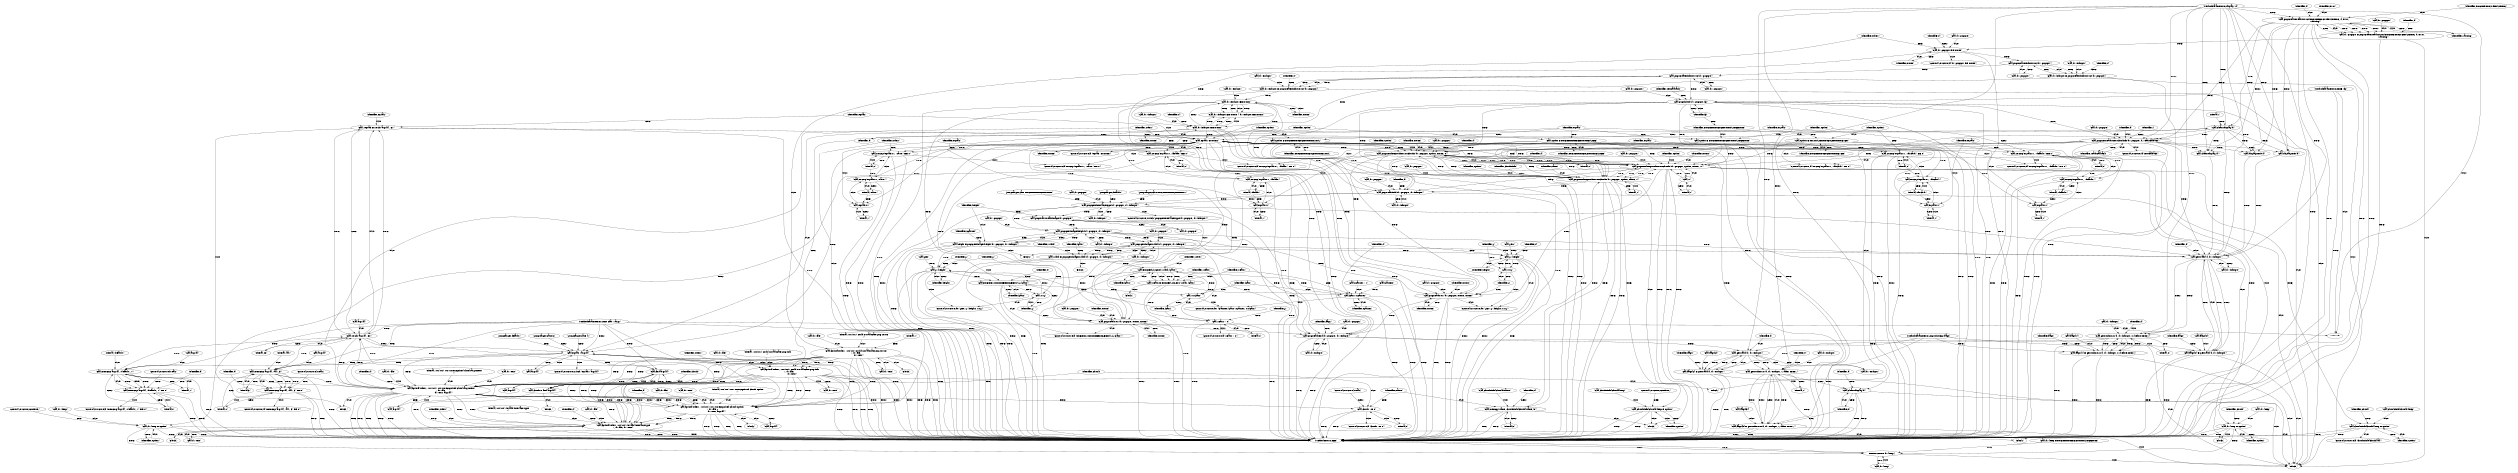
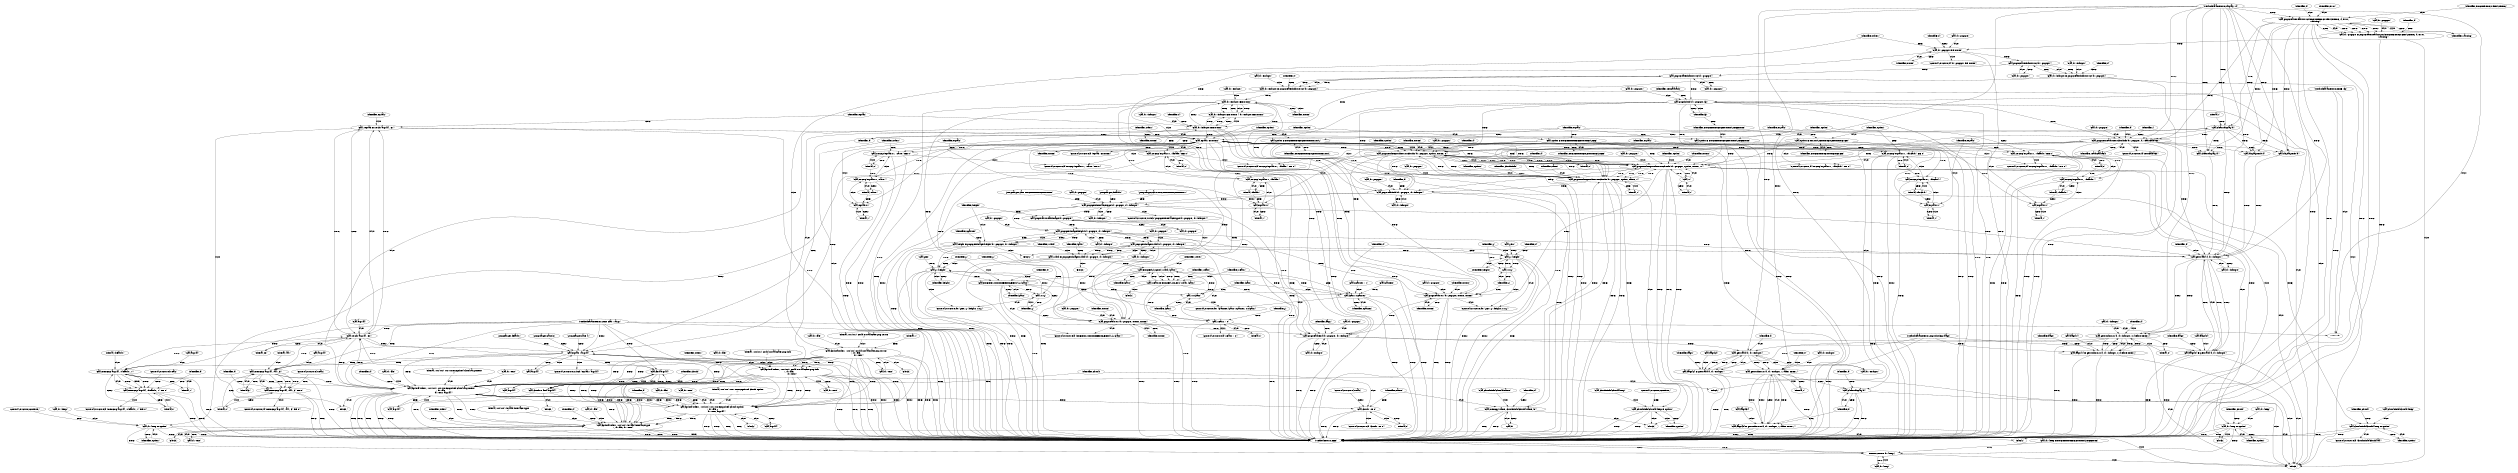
(1822, 154) -> (1822, 154)
none -> (1555, 361)
(1509, 426) -> (1509, 426)
